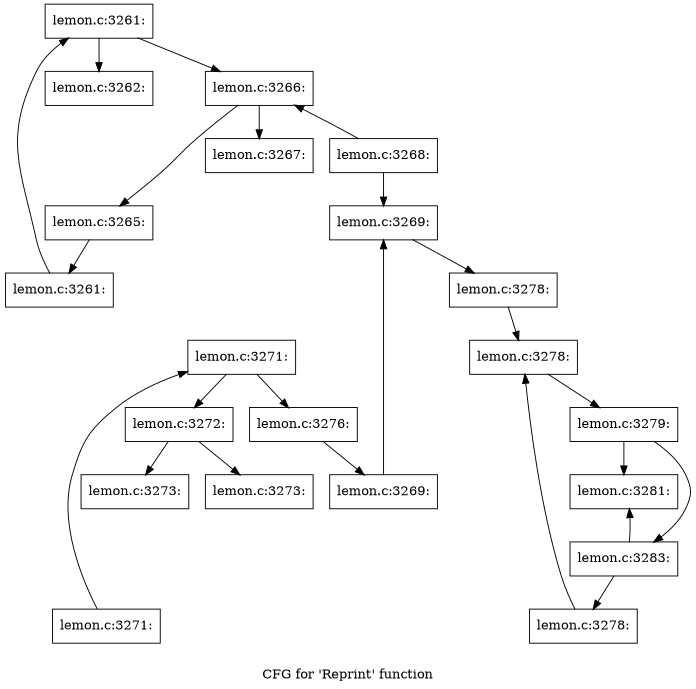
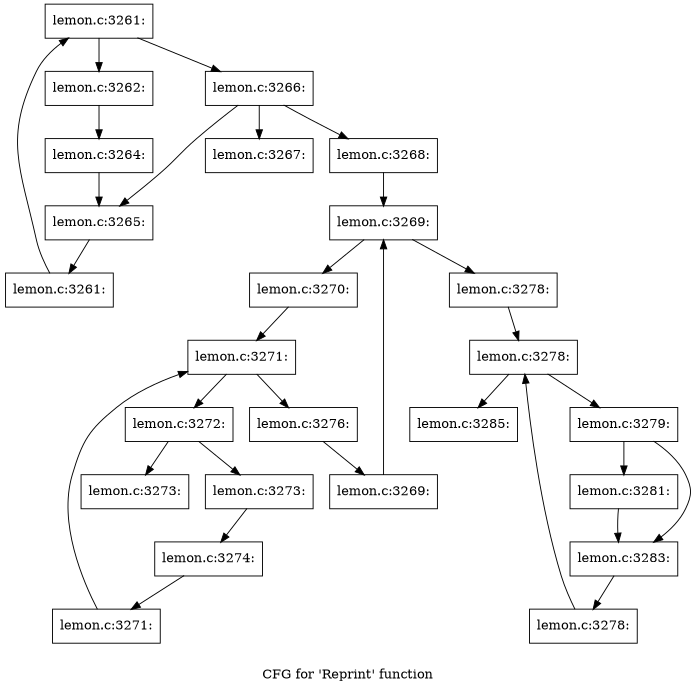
(331, 124) -> (312, 120)
none -> (99, 156)
none -> (303, 290)
none -> (464, 425)
(630, 530) -> (618, 521)
none -> (209, 559)
